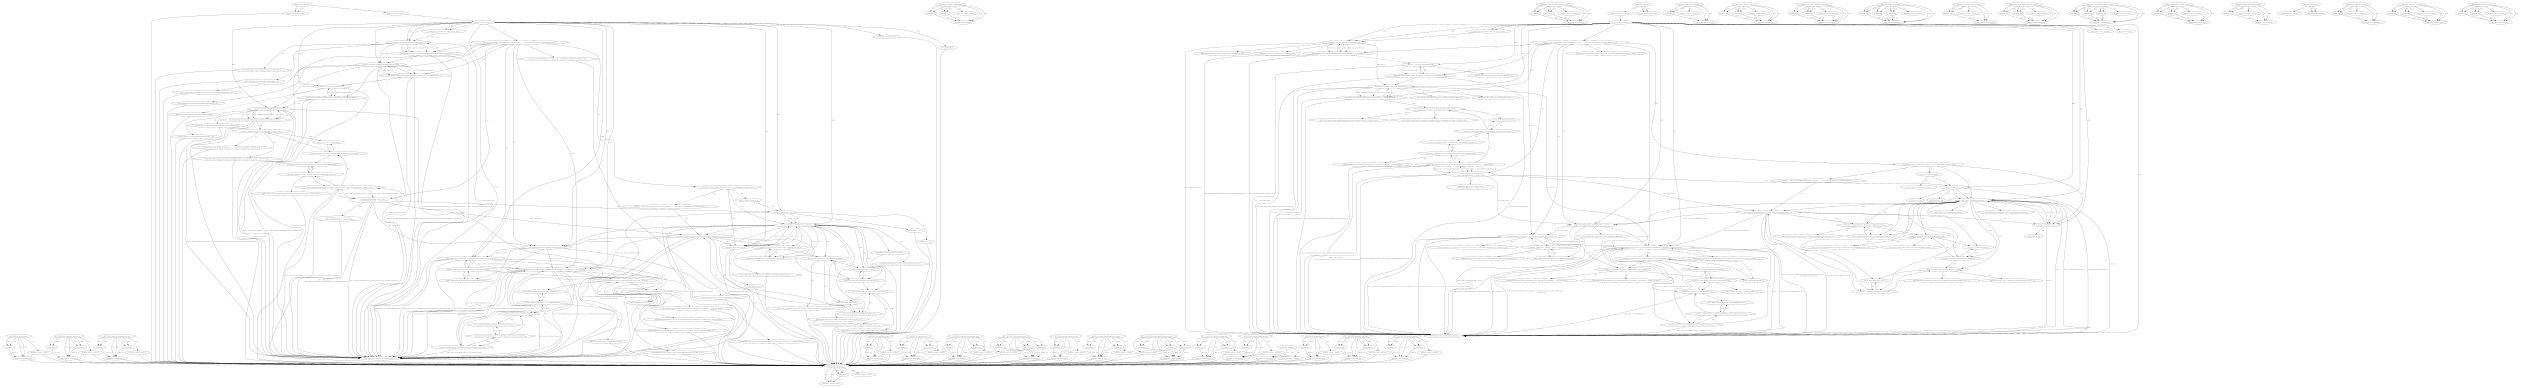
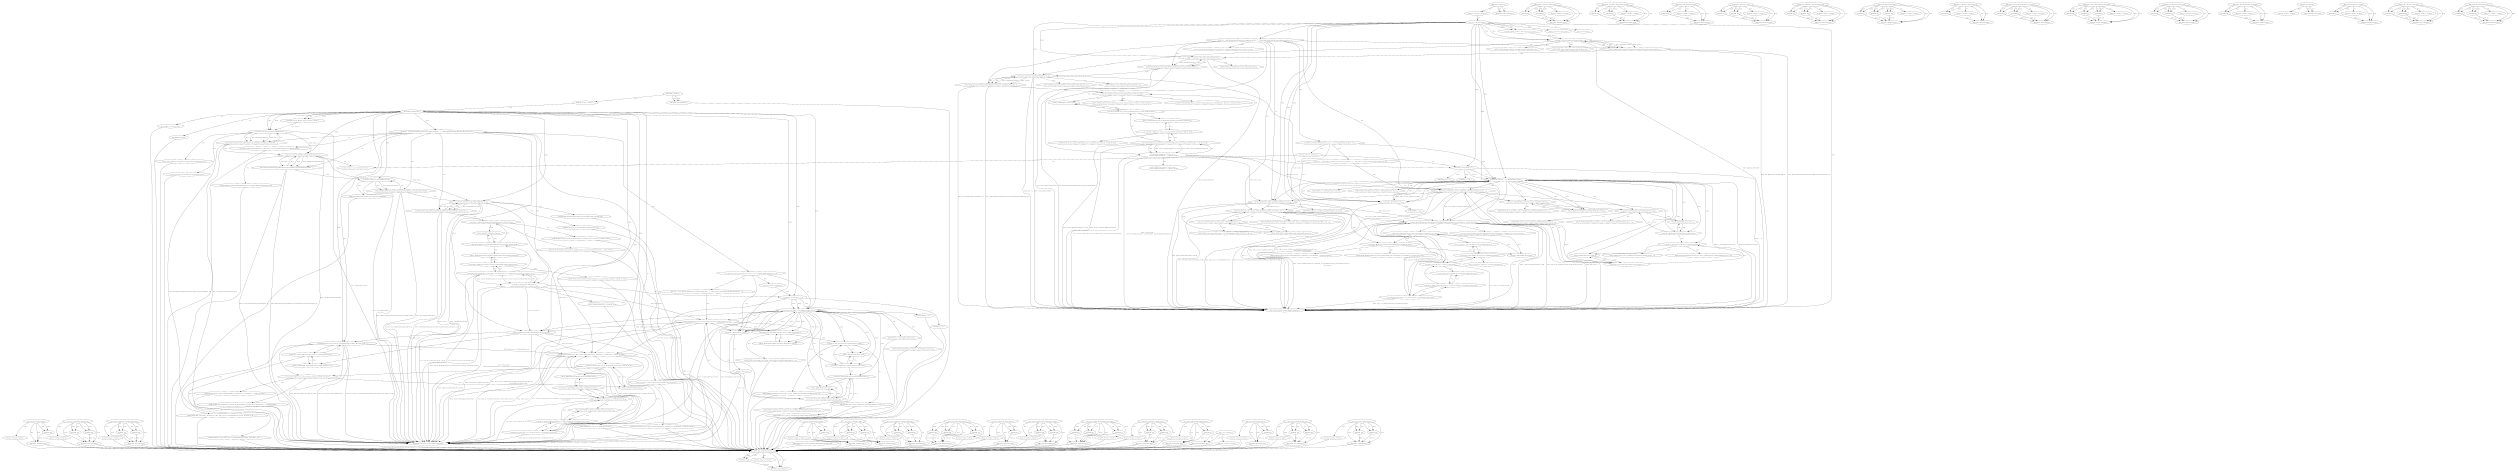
(290, 87) -> (331, 160)
